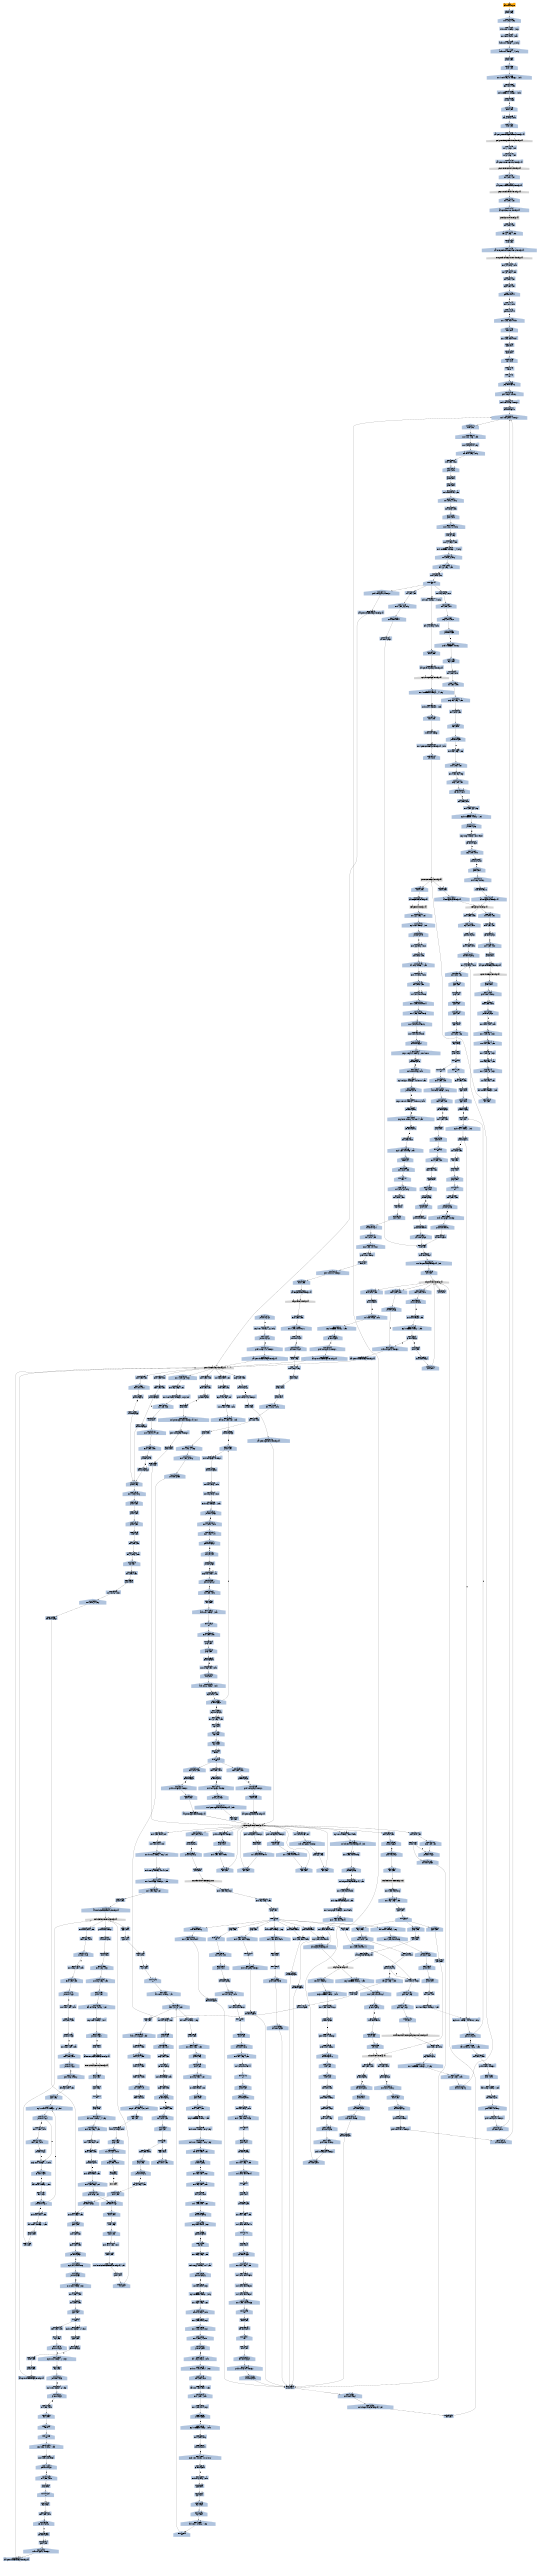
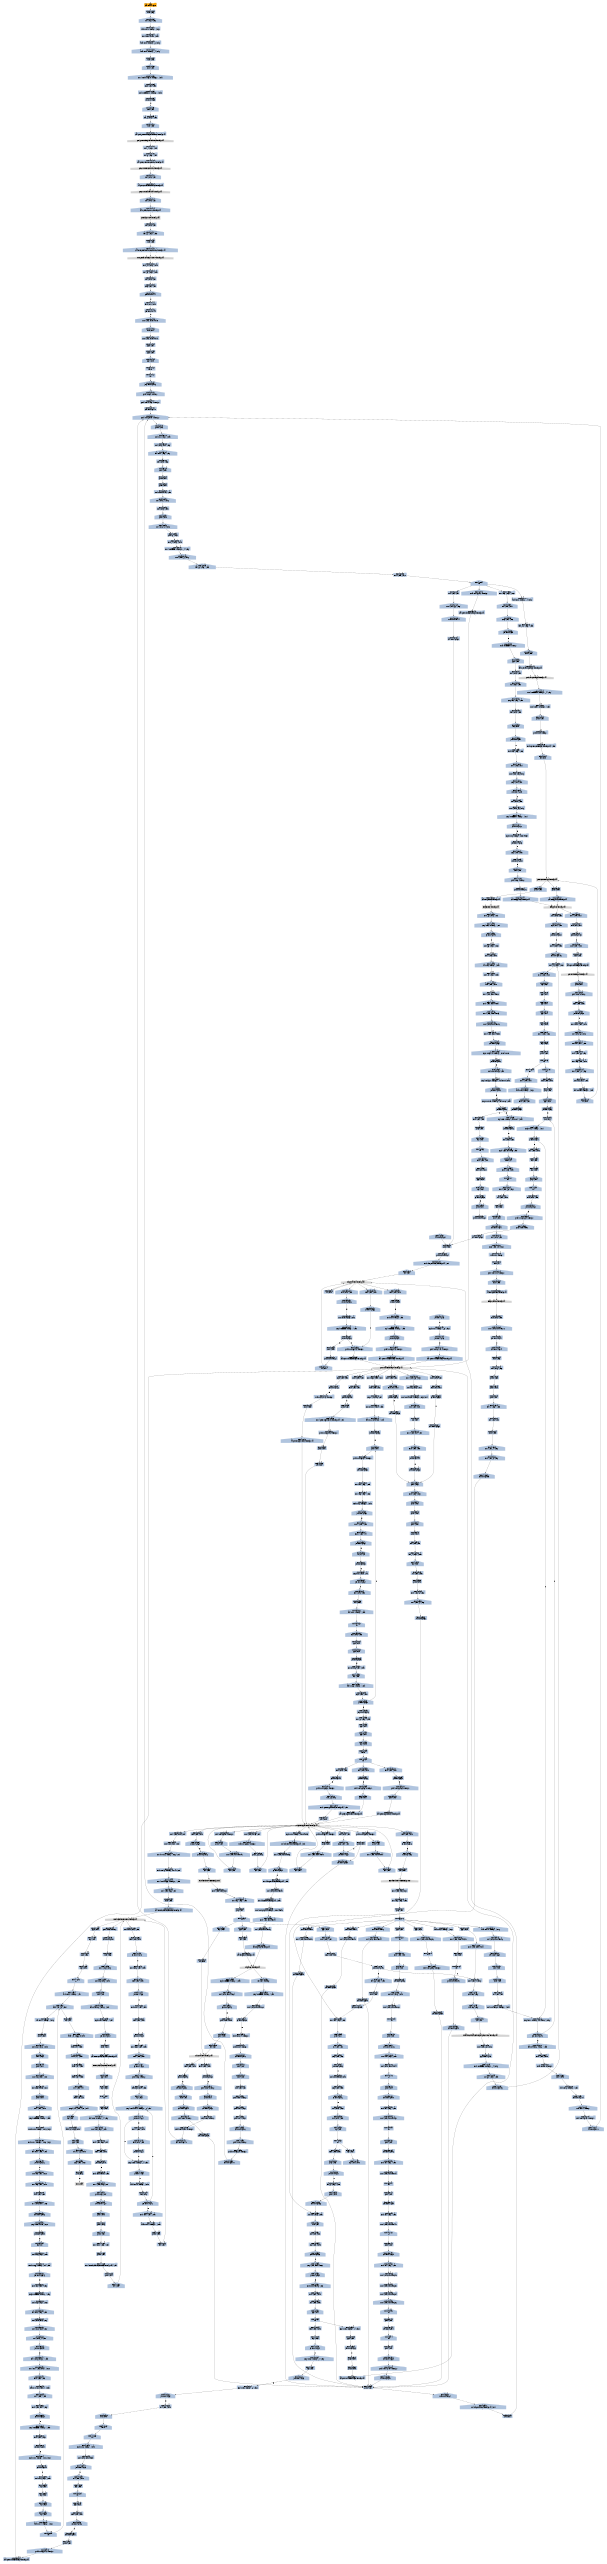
(420, 1227) -> none
(244, 2173) -> (389, 2173)
(39, 2214) -> (148, 2214)
